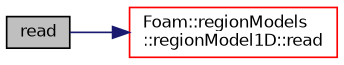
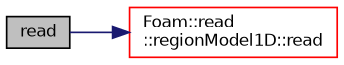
(233, 32) -> (233, 32)
